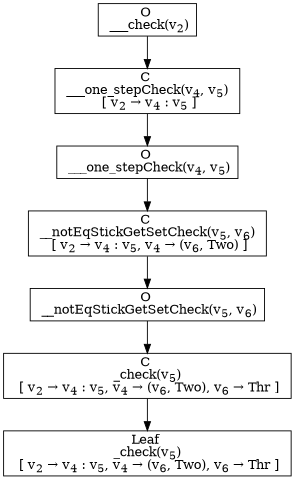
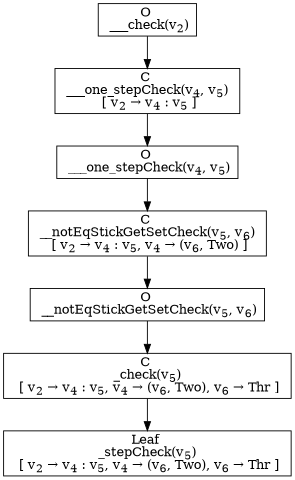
(139, 452) -> (139, 452)
